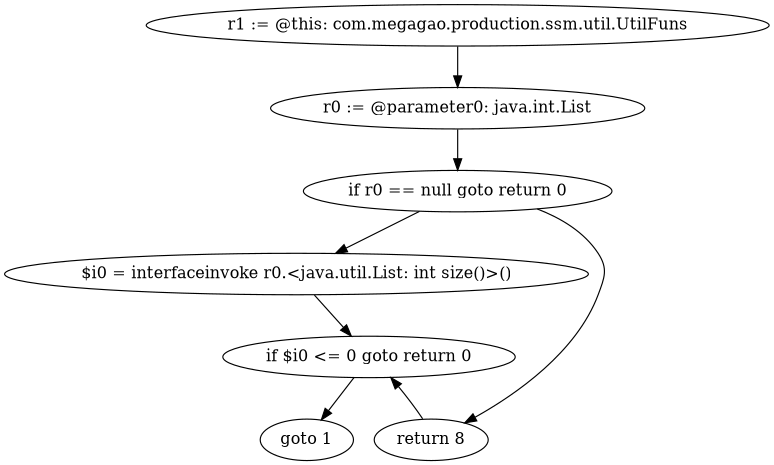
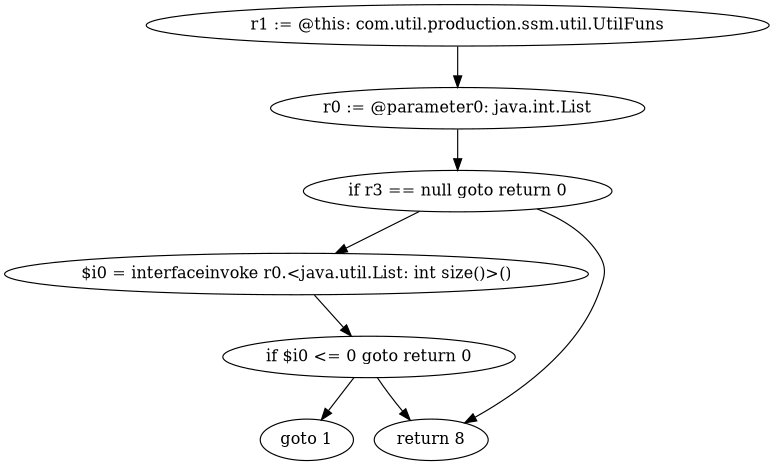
(458, 25) -> (458, 25)
(458, 191) -> (458, 191)
(411, 402) -> (390, 395)
